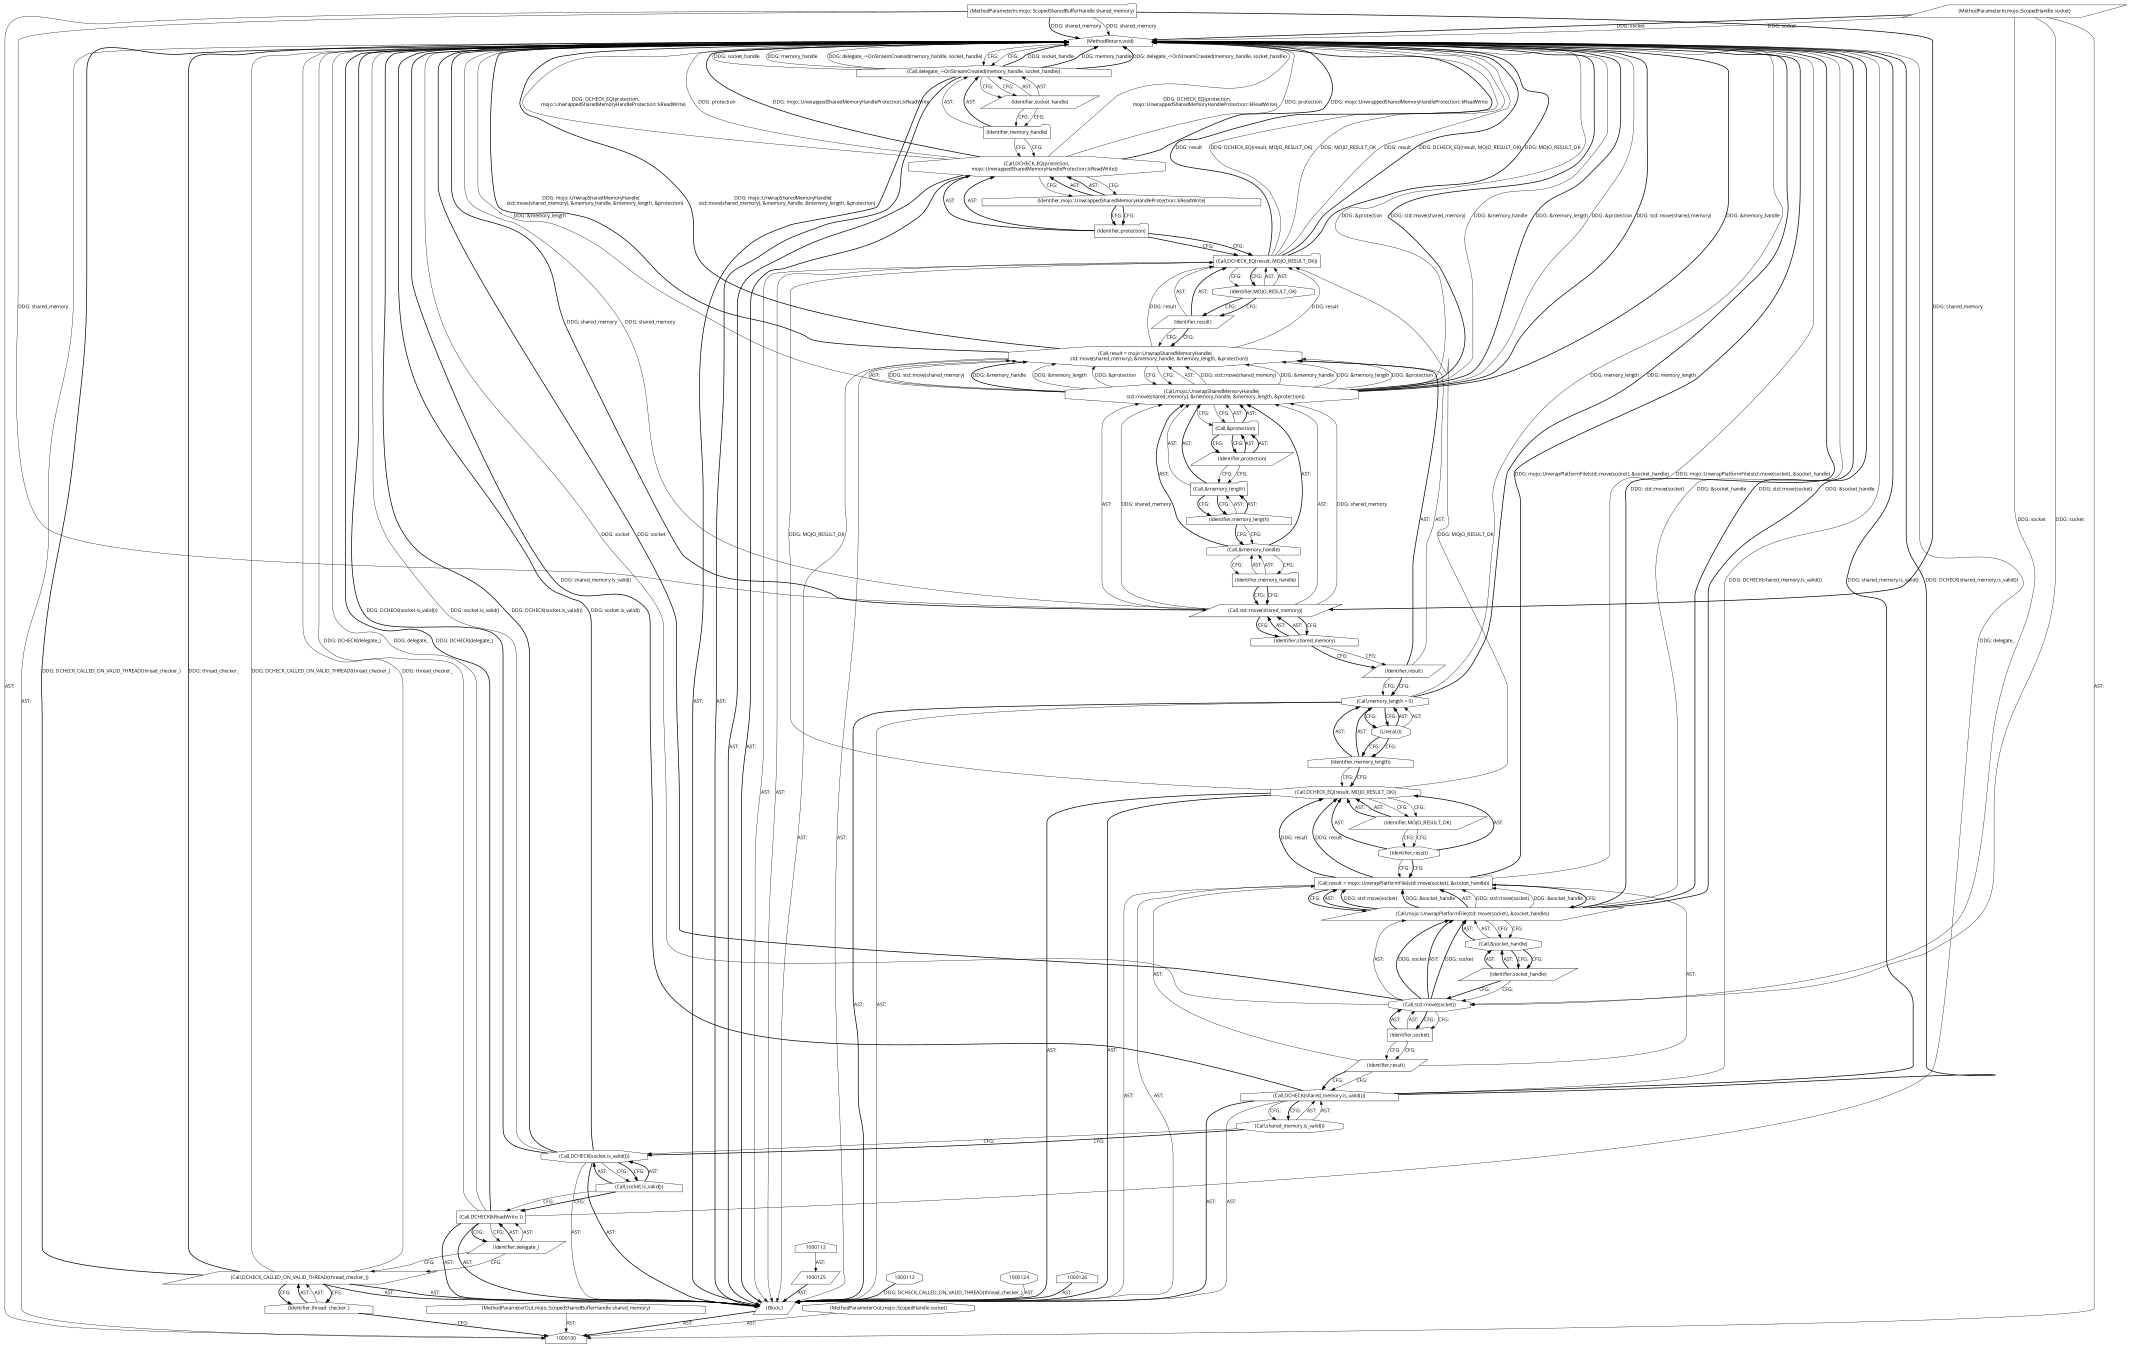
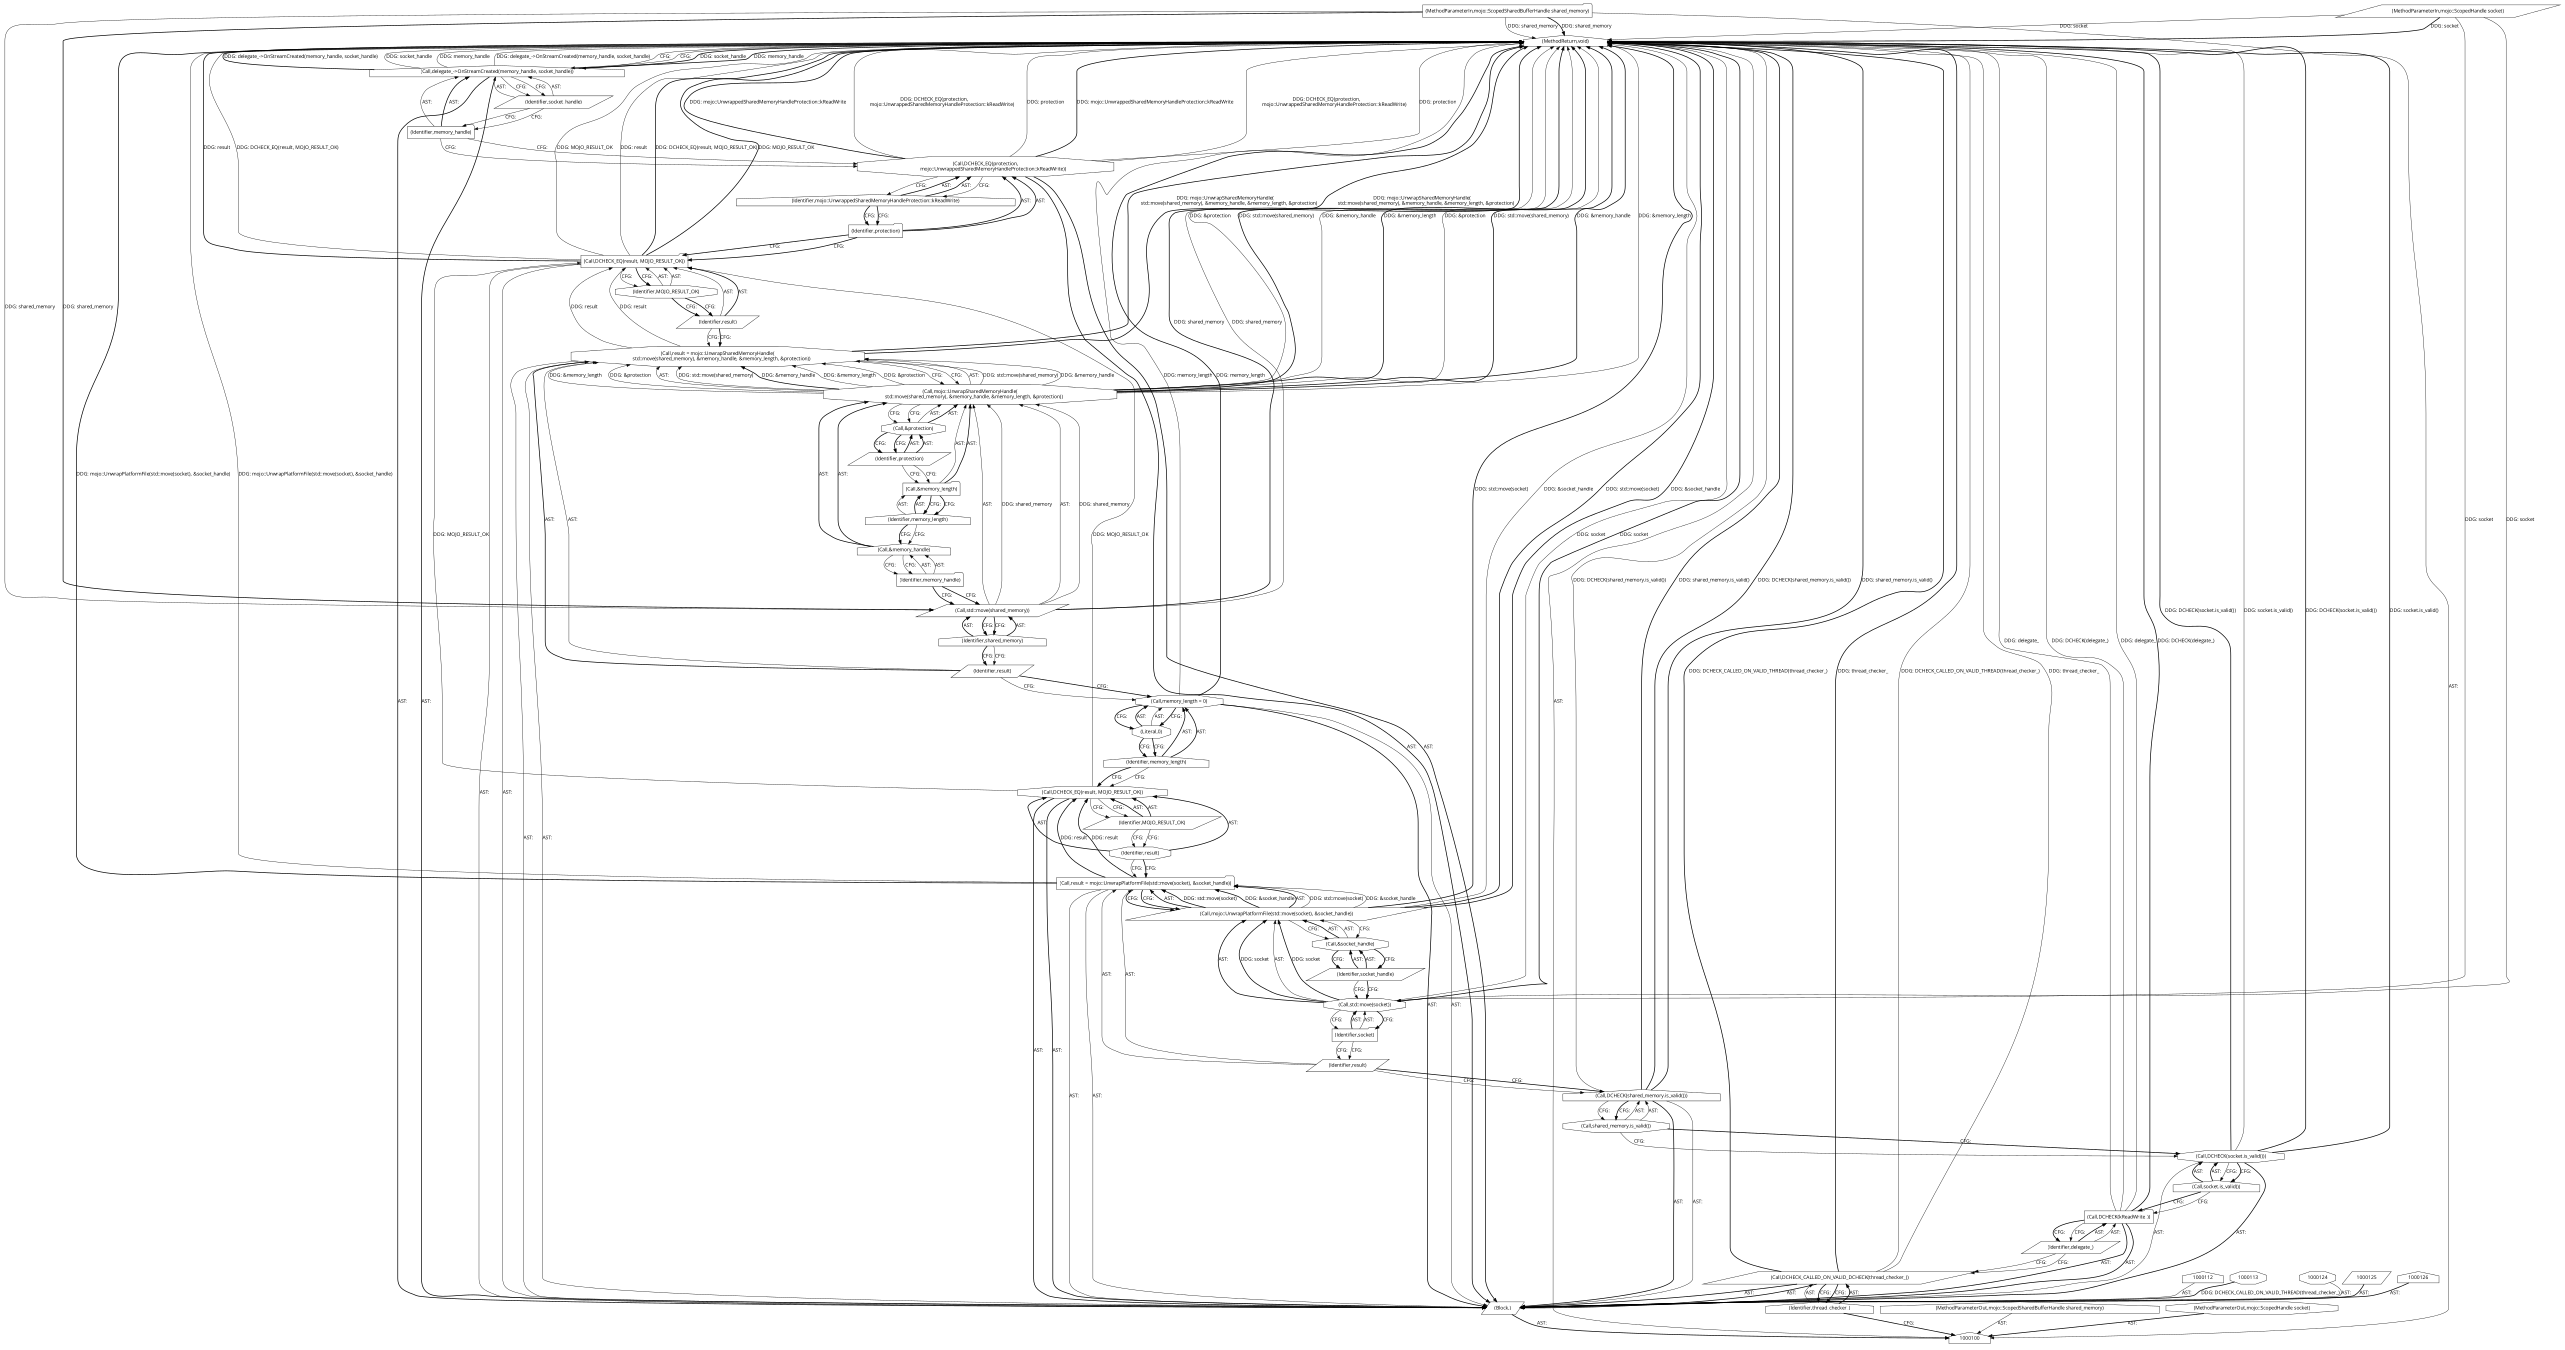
(1235, 429) -> (913, 429)
(816, 1260) -> (1861, 1302)
(300, 1278) -> (1840, 1278)
(2004, 1317) -> none
(713, 1325) -> (2098, 1325)
